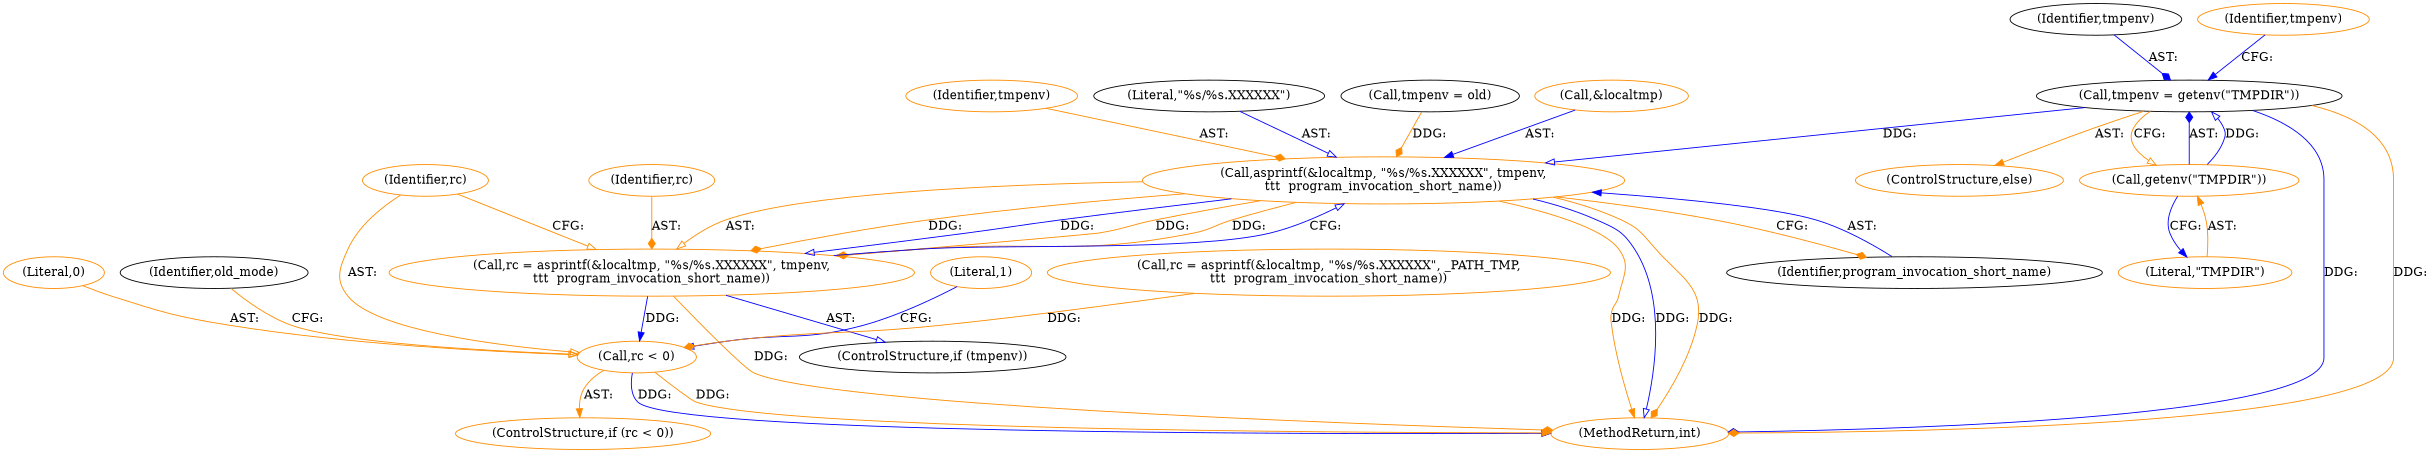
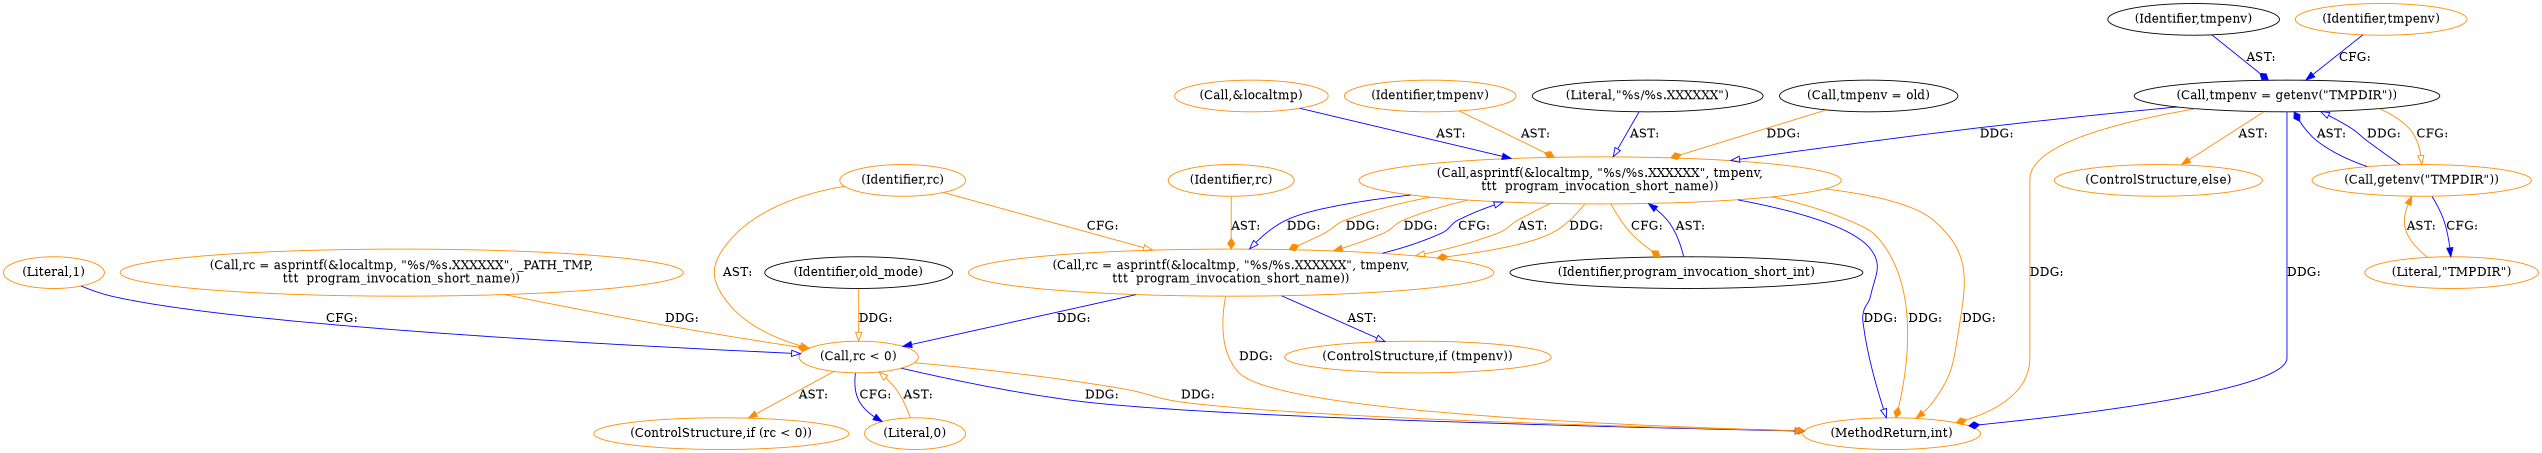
(1915, 273) -> (1686, 273)
(310, 319) -> (878, 319)
(933, 357) -> (1418, 357)
none -> (858, 398)
